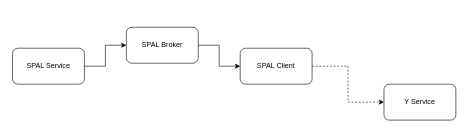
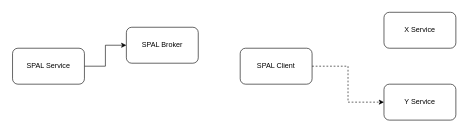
none -> (420, 30)
(218, 45) -> none
